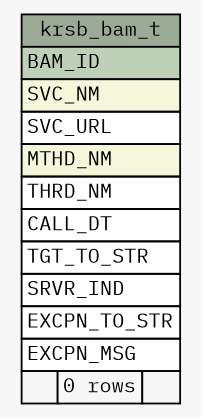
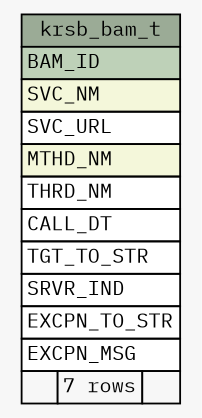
(100, 386) -> (100, 386)
